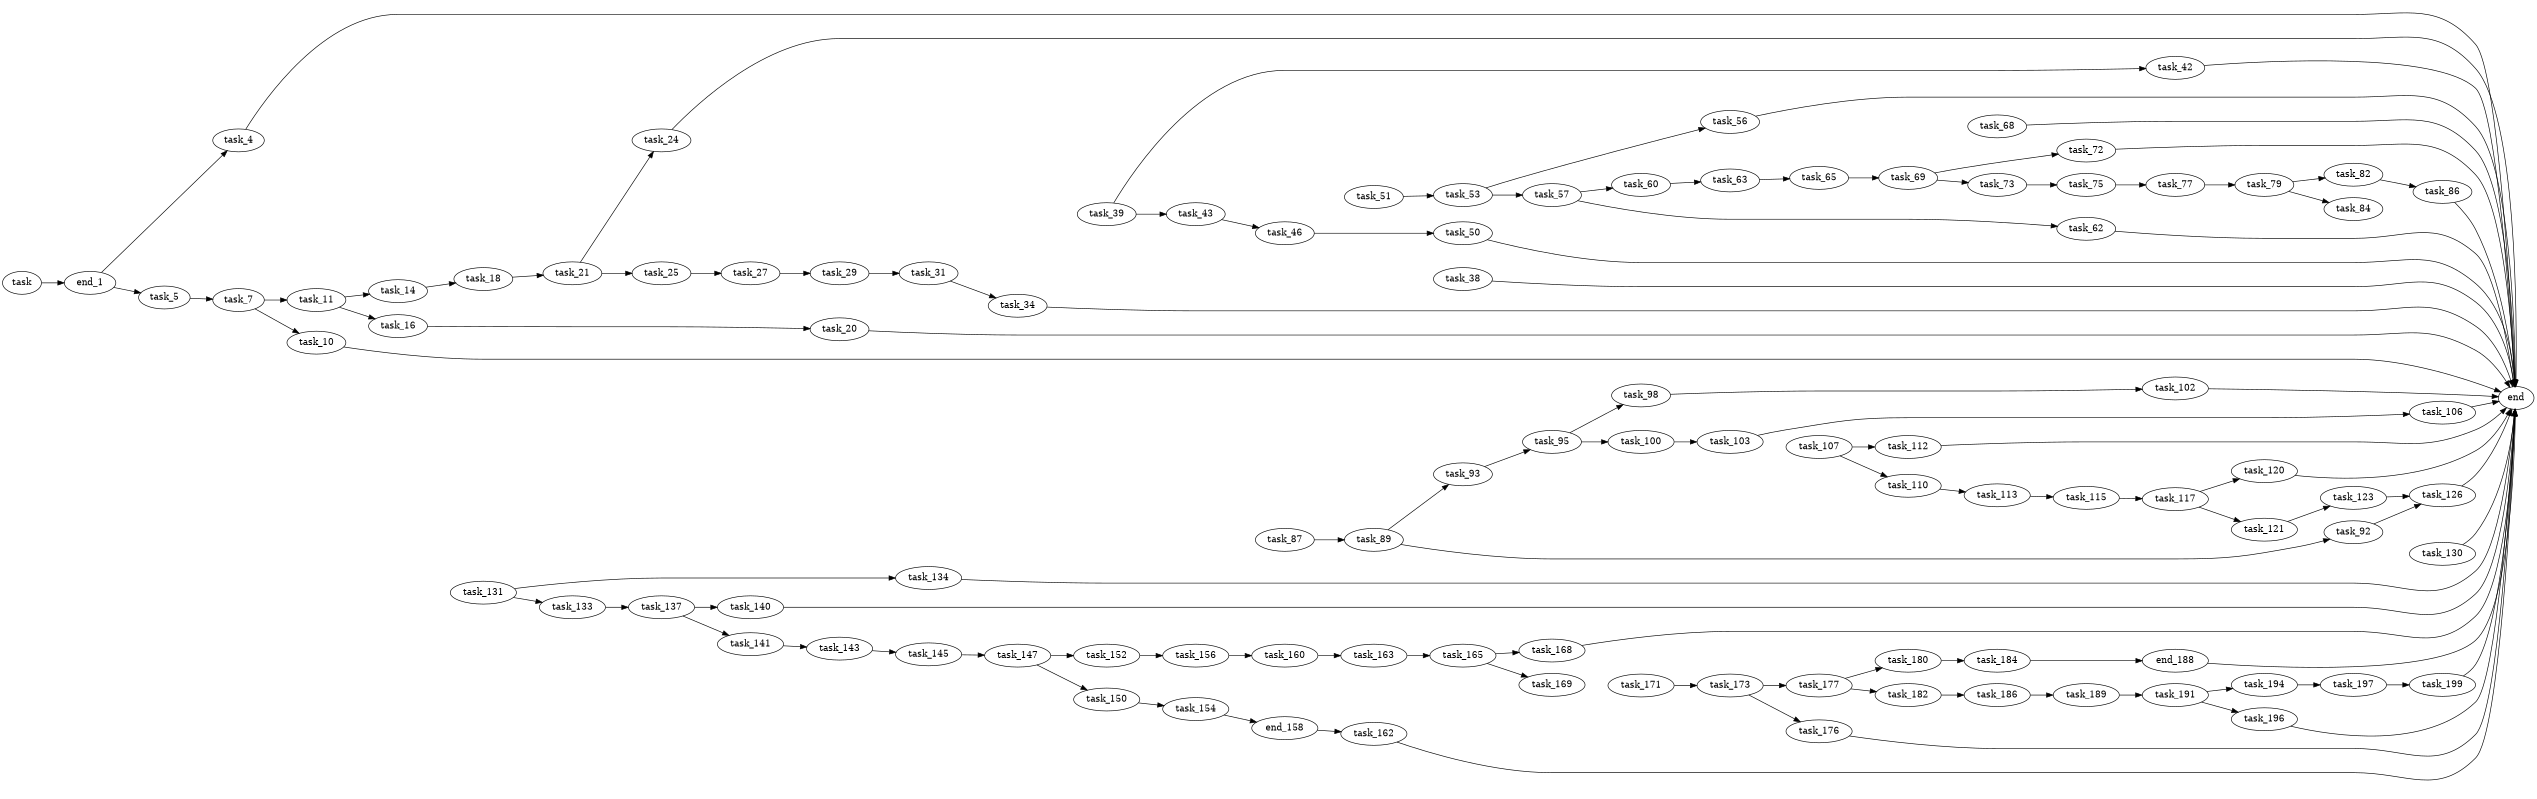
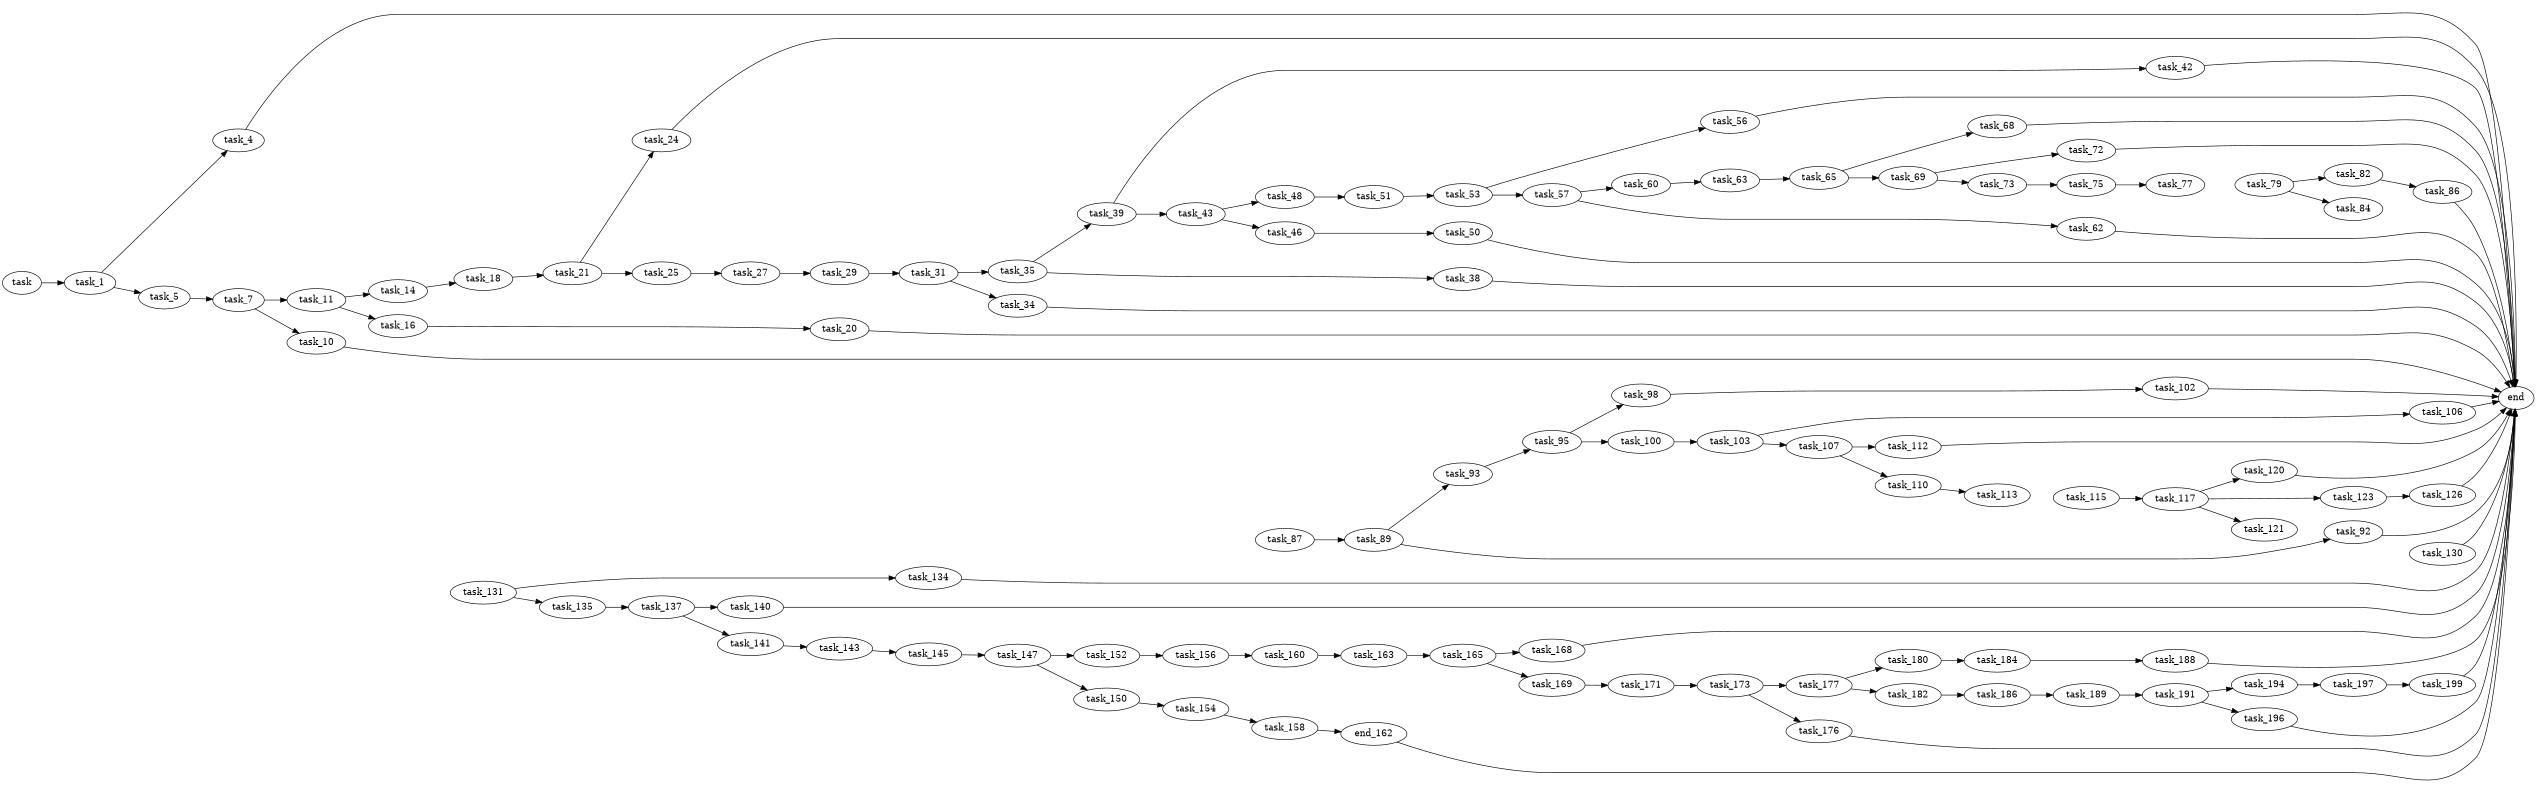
none -> (1904, 152)
(2217, 185) -> none
none -> (1285, 197)
none -> (1018, 271)
(90, 283) -> (90, 283)
none -> (1771, 444)
(2038, 496) -> none
(2306, 515) -> (2261, 499)
(2394, 515) -> (2478, 510)
(572, 607) -> (572, 607)
(2175, 661) -> (2175, 661)
none -> (1593, 685)
(1285, 728) -> (1285, 728)
(1374, 734) -> (1374, 734)
